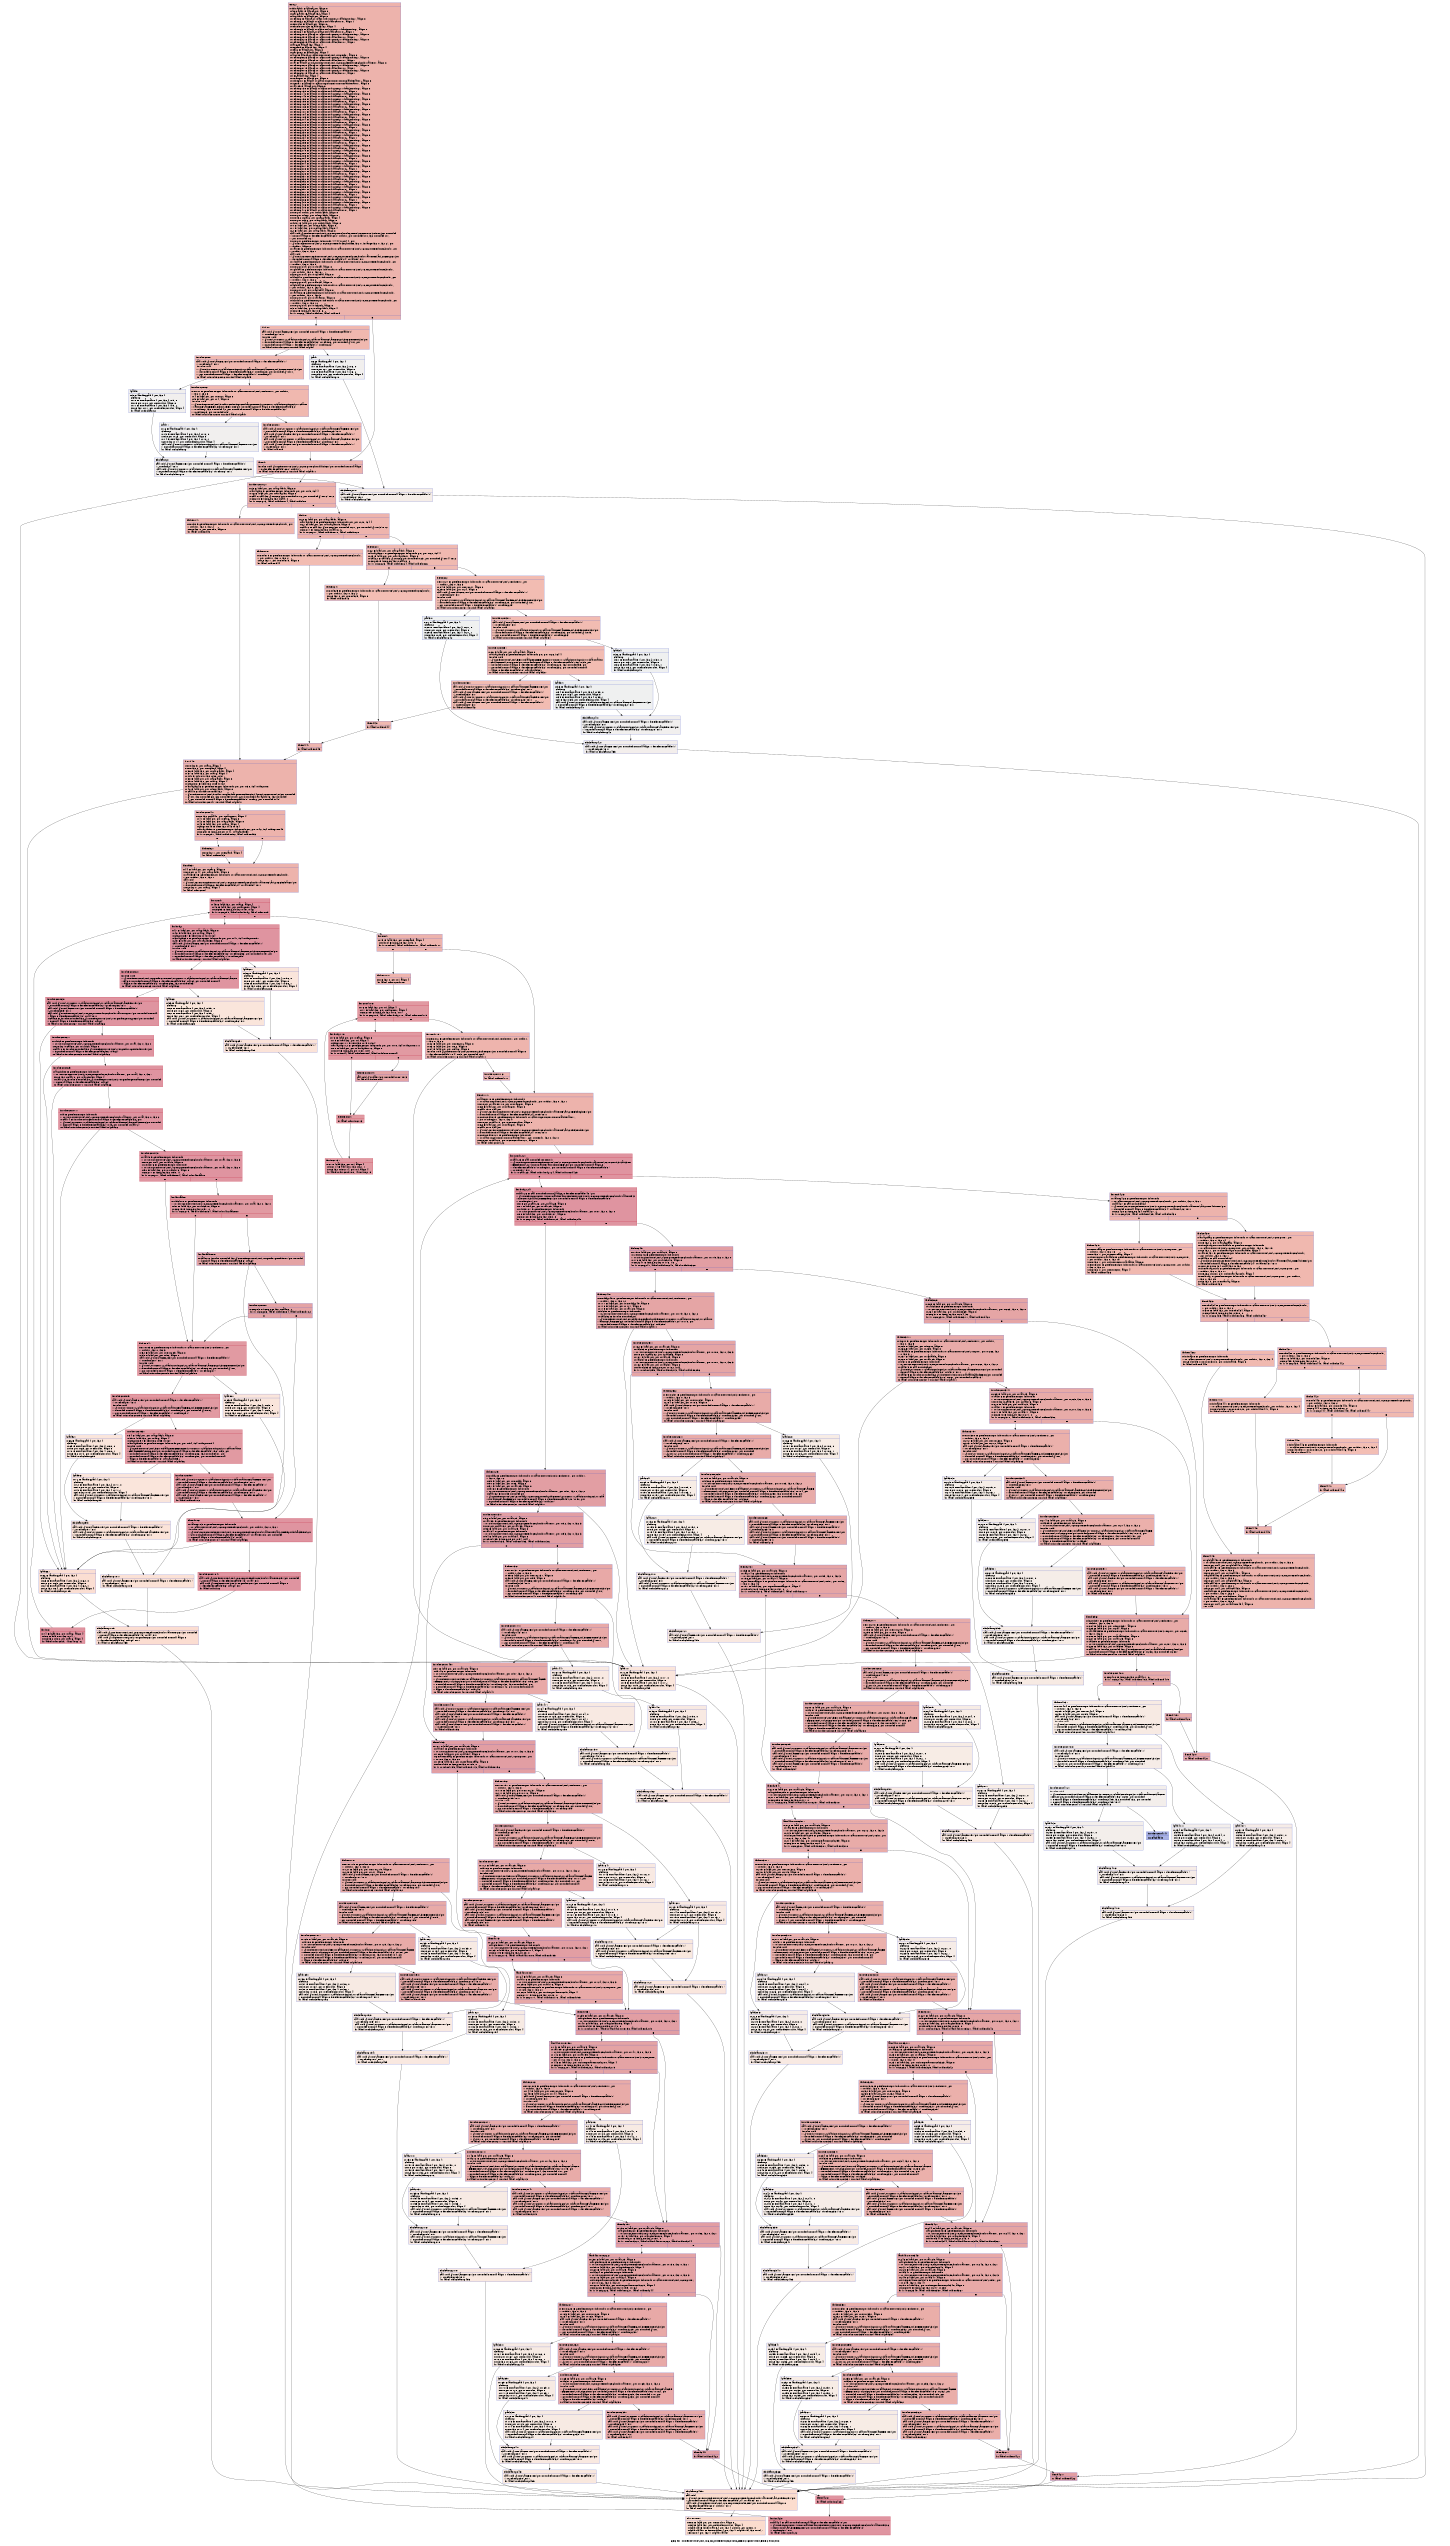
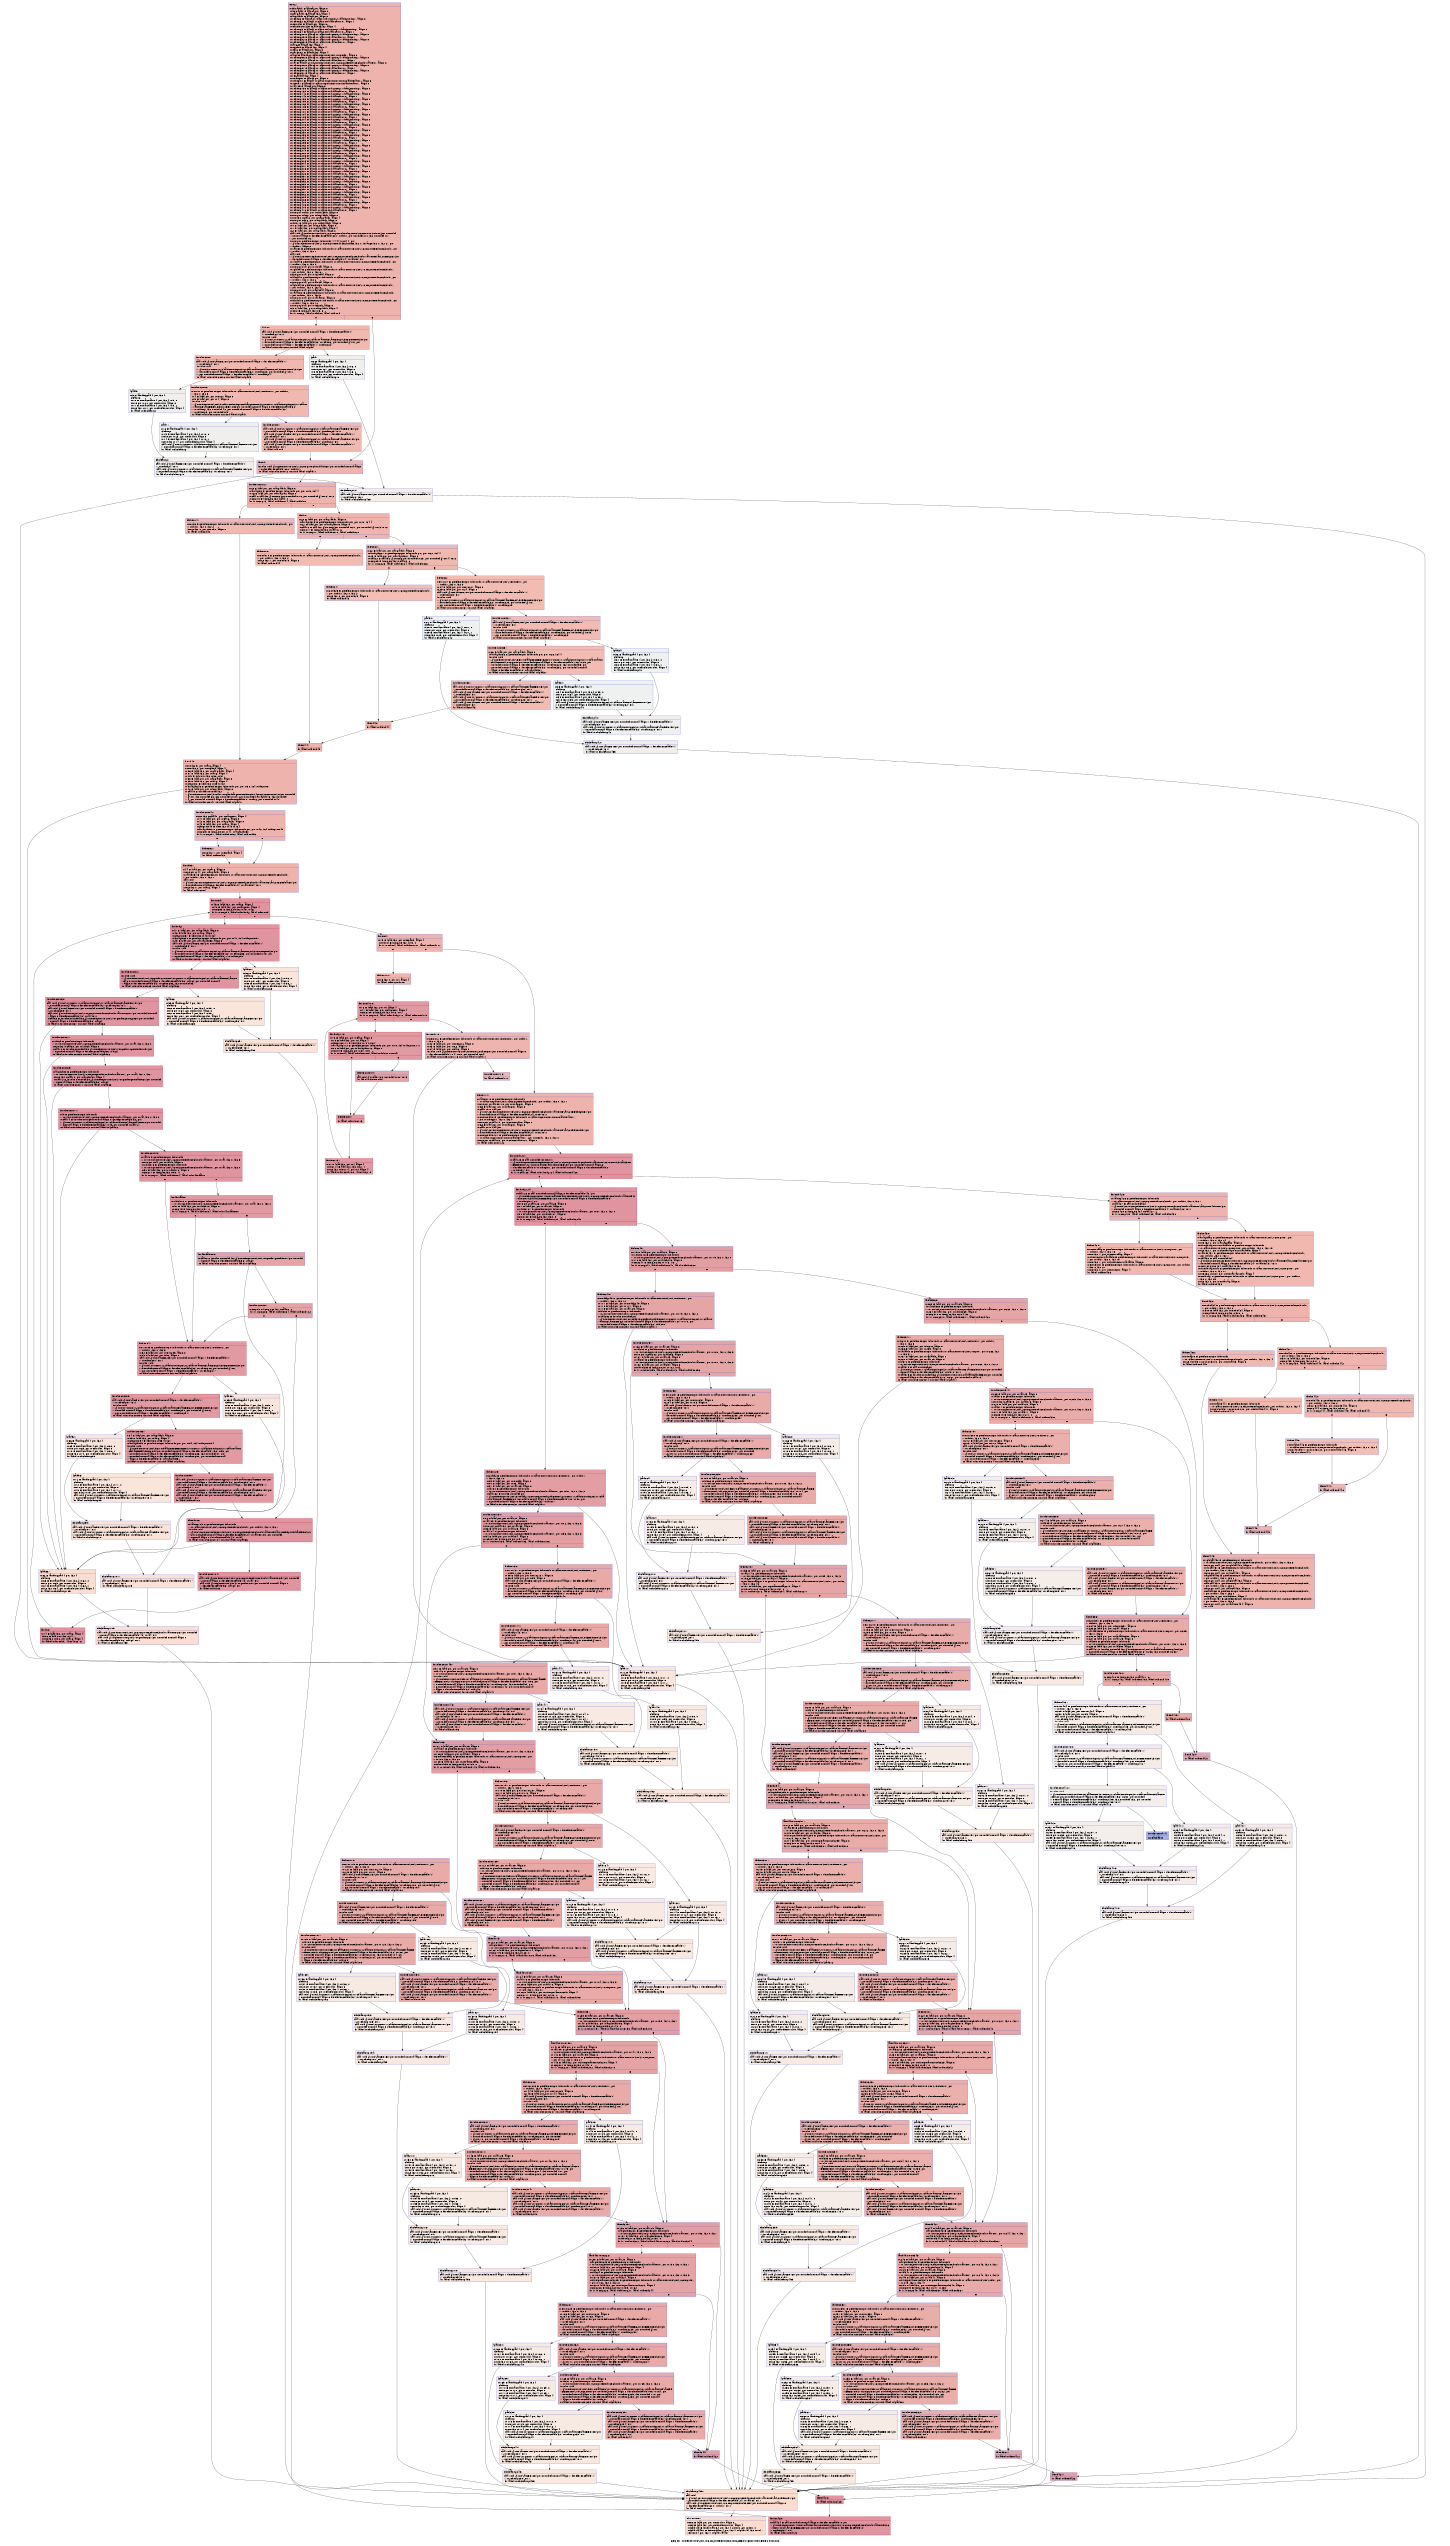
(505, 1086) -> none
